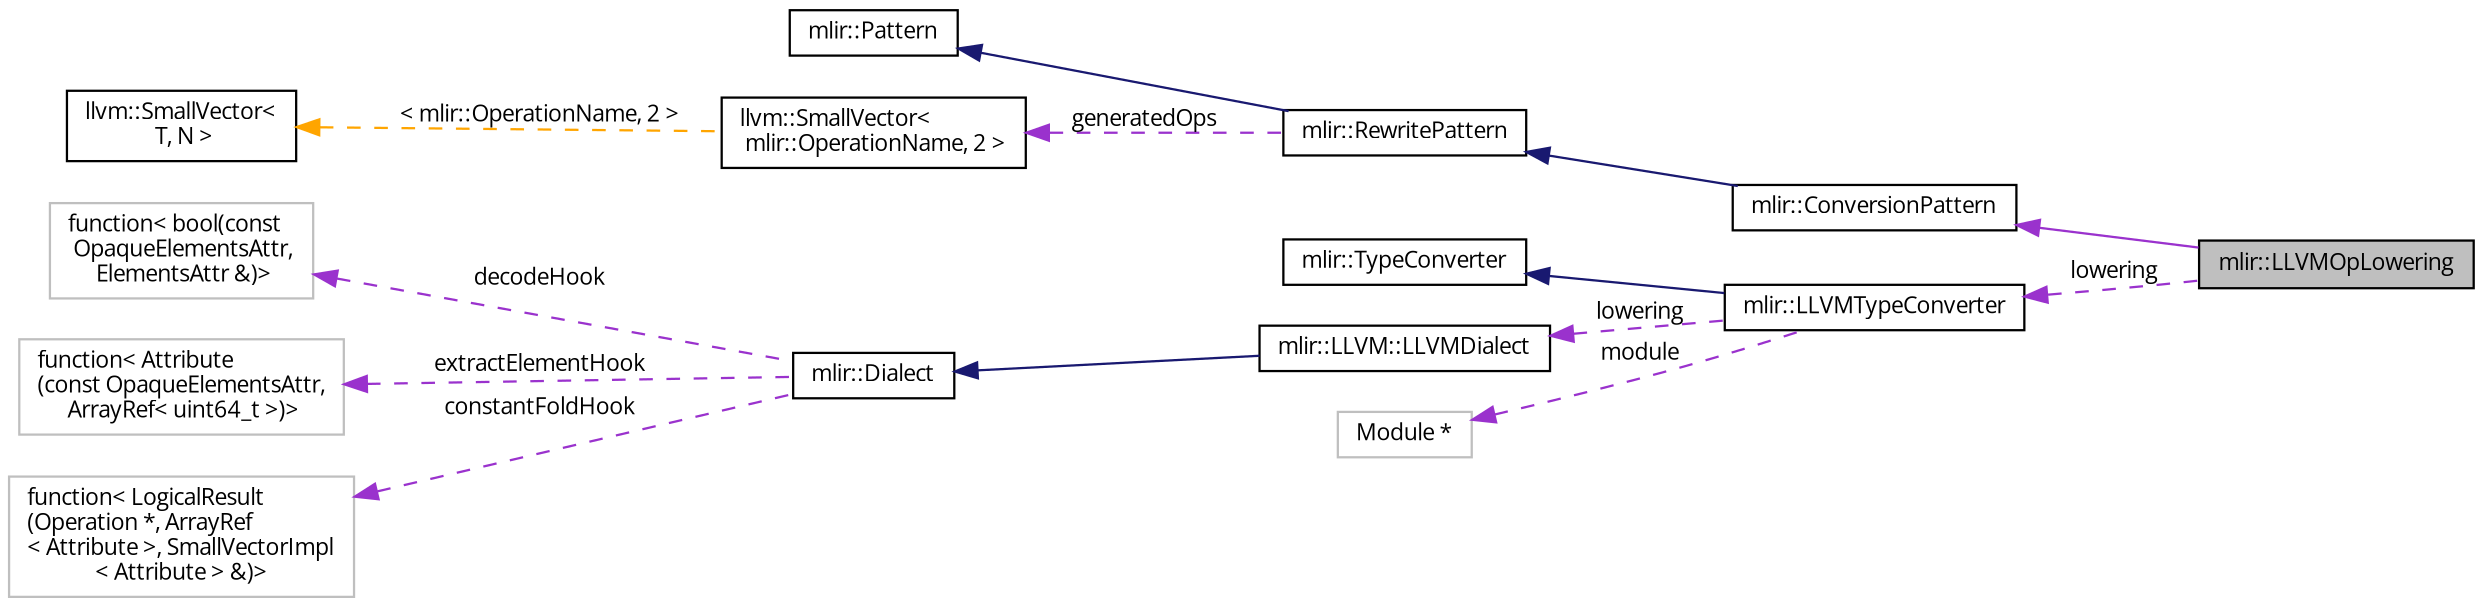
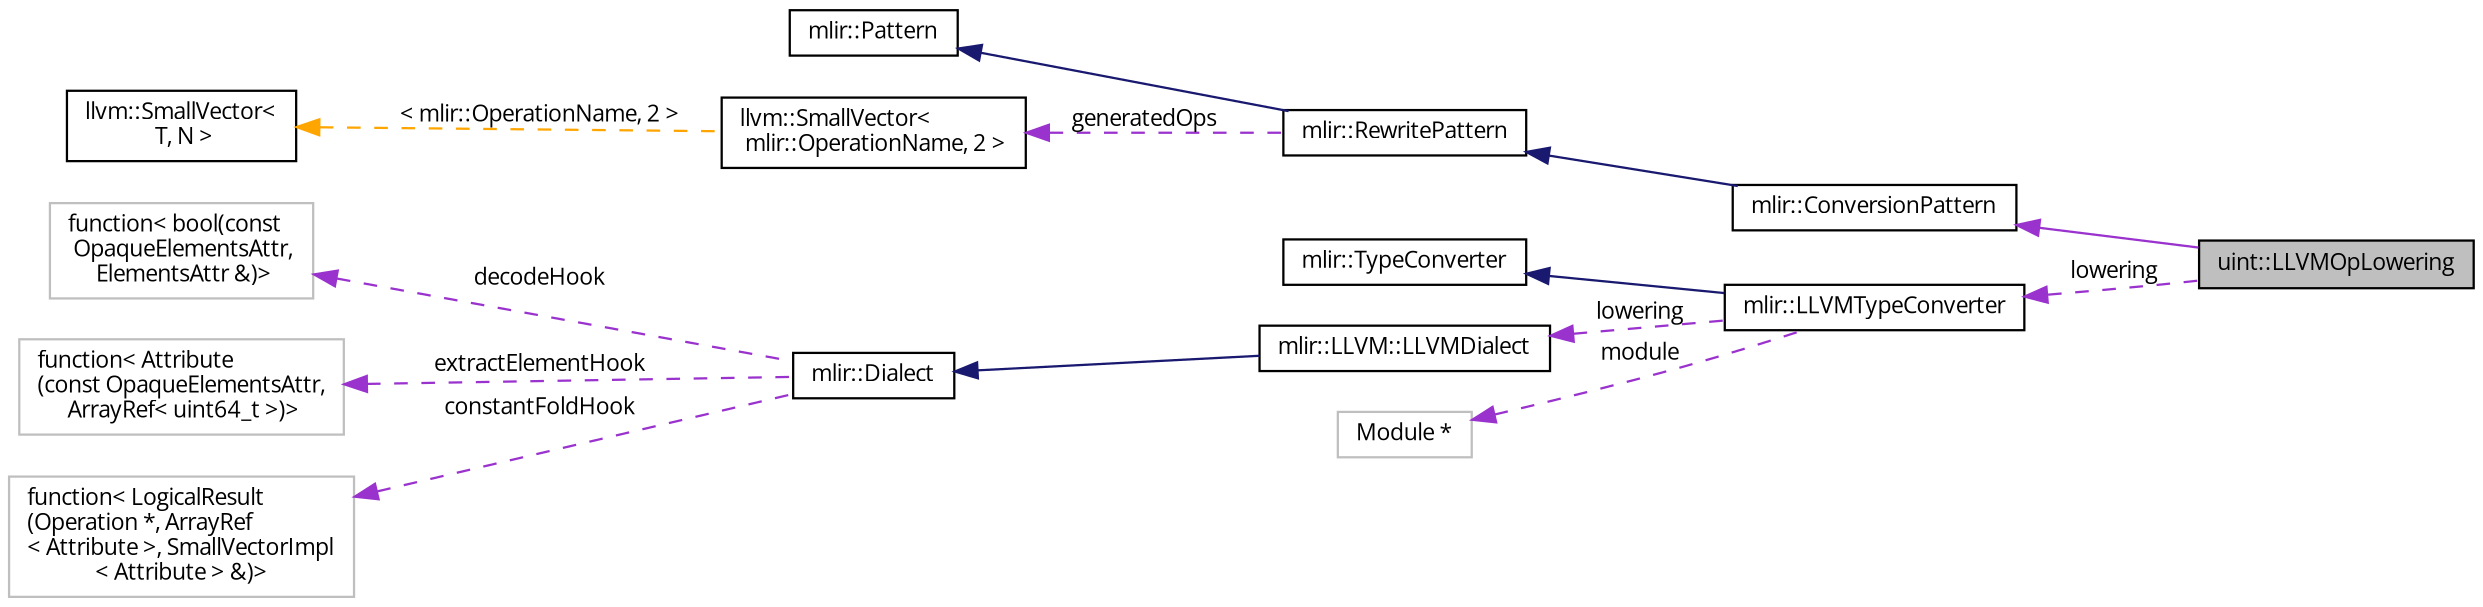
(2336, 264) -> (2336, 264)
